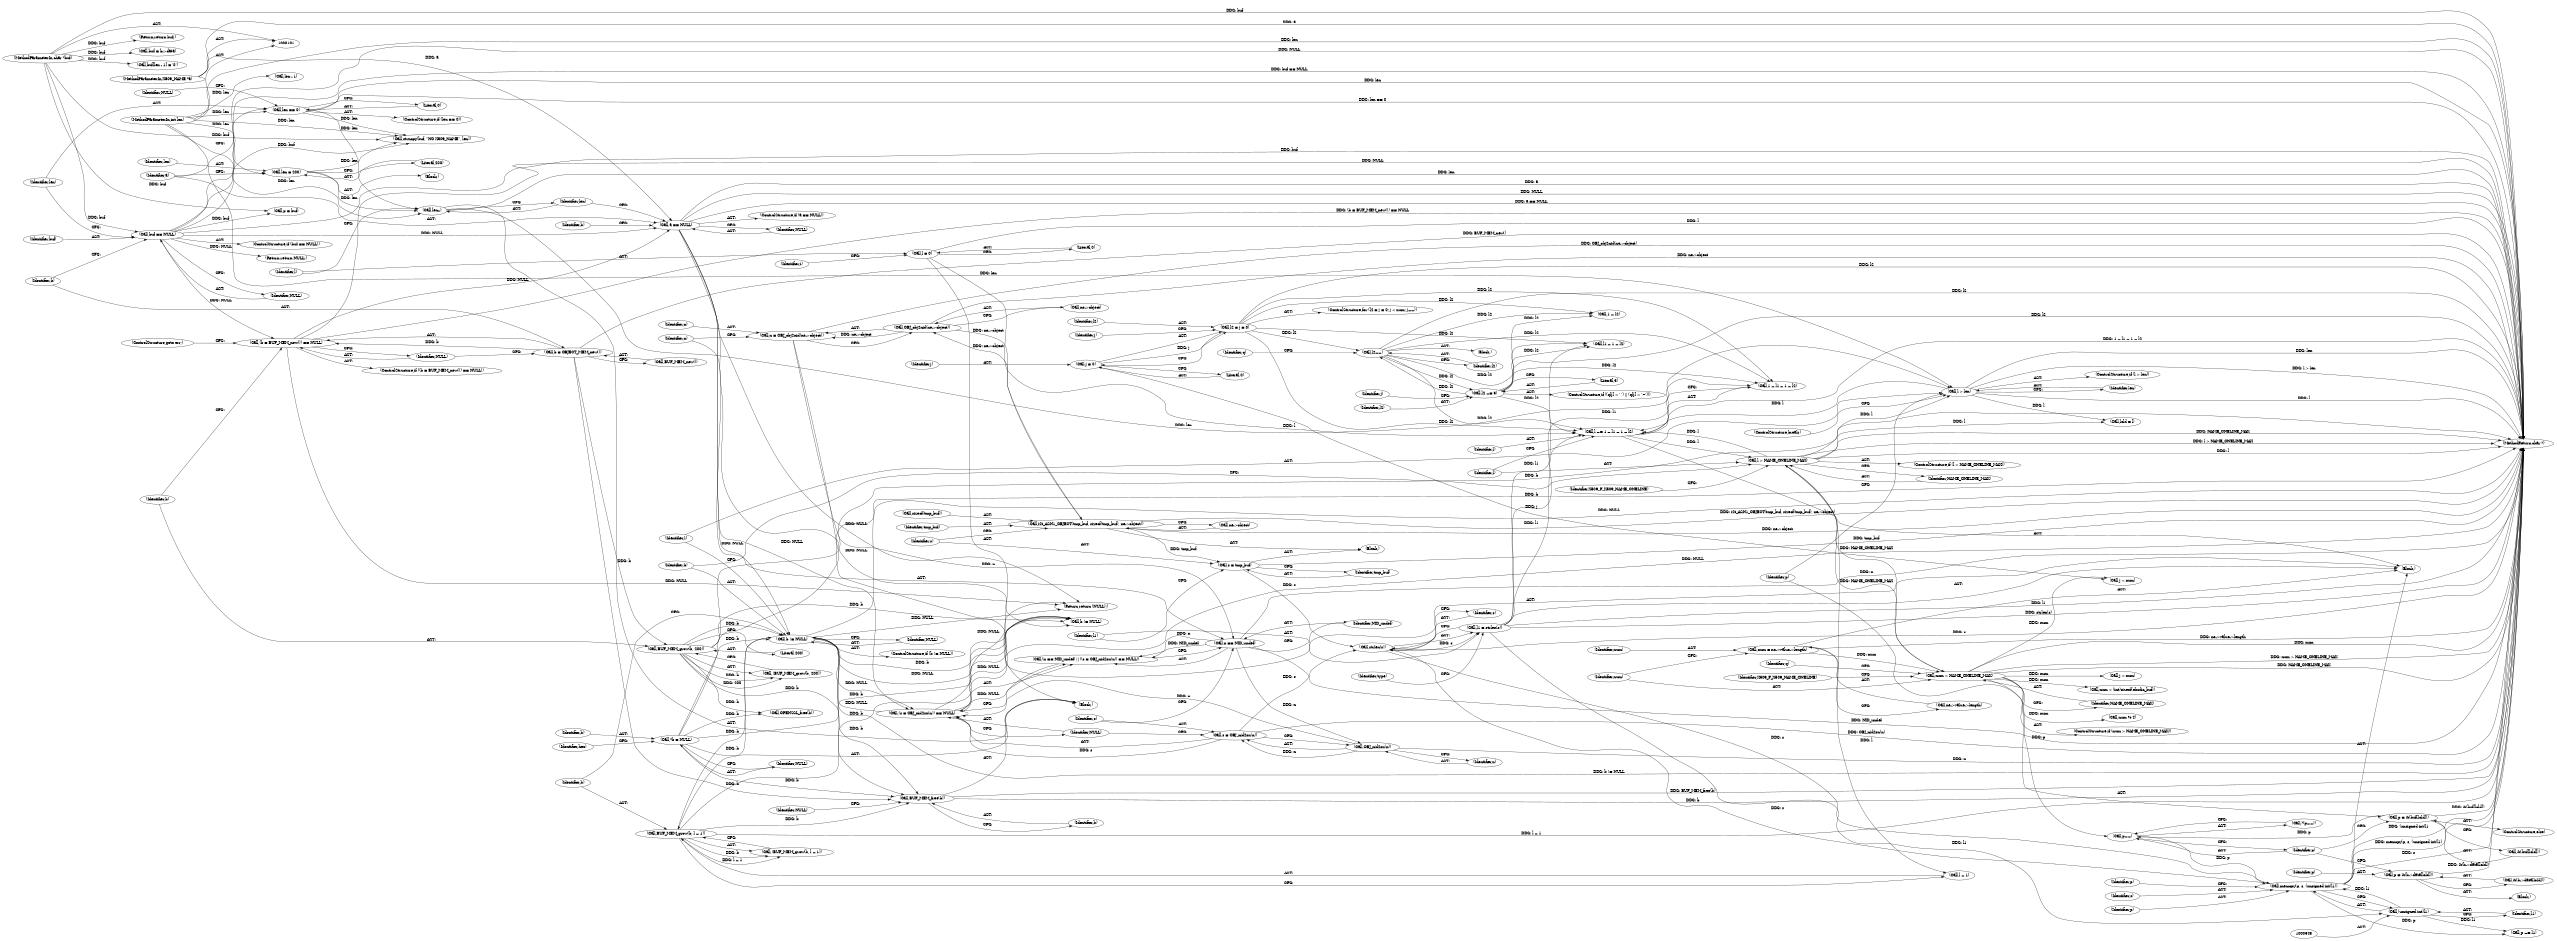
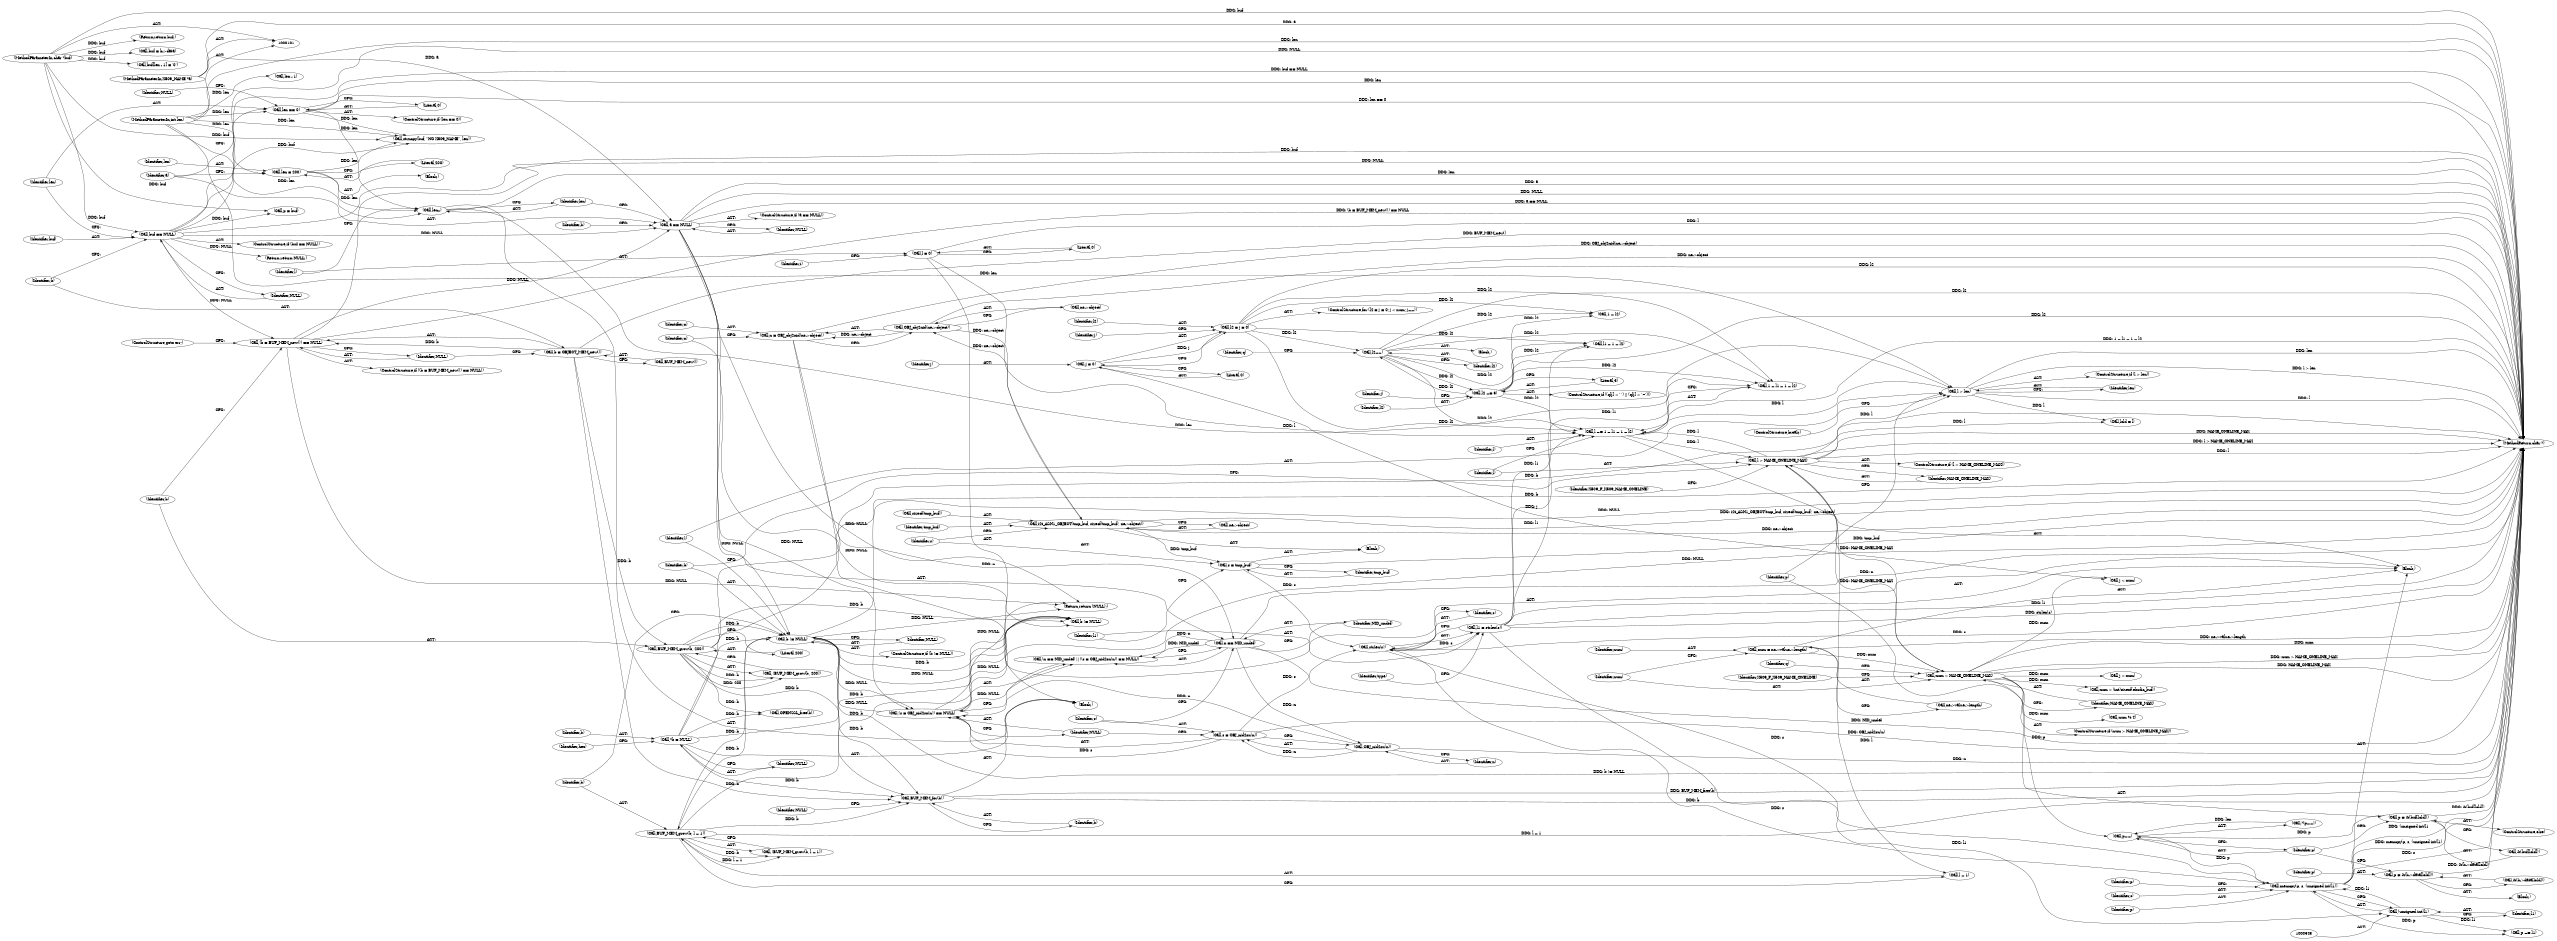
(922, 799) -> (922, 799)
(2223, 820) -> (2223, 820)
